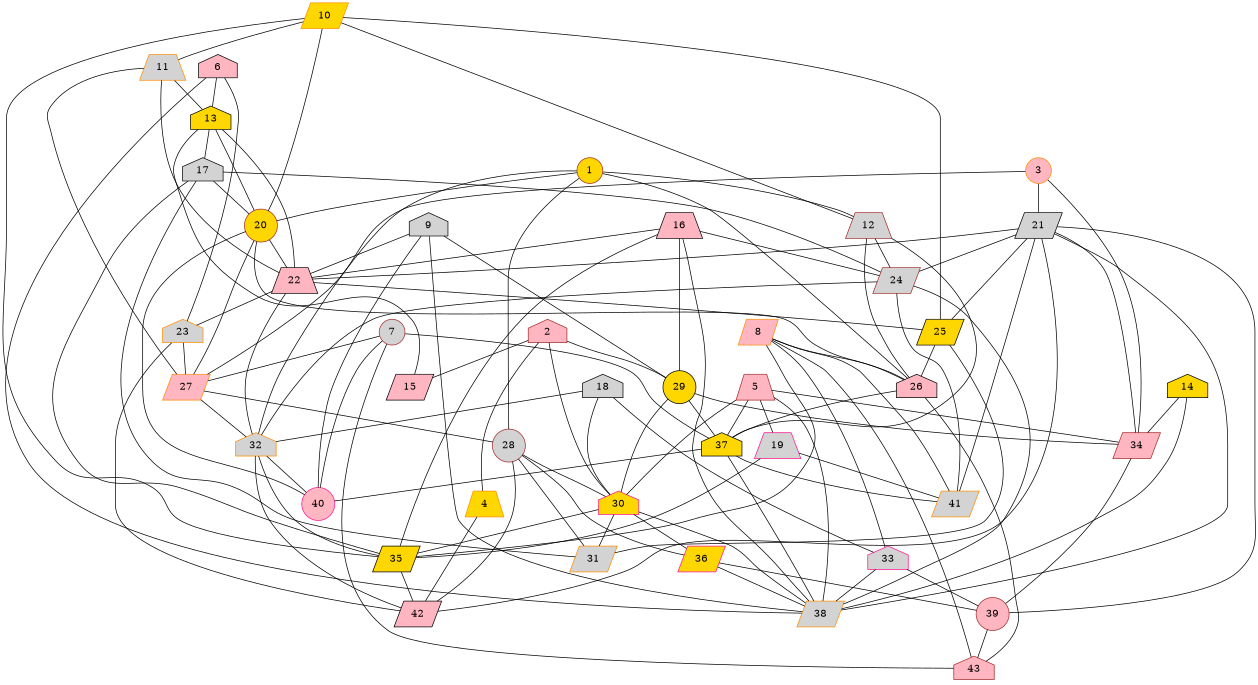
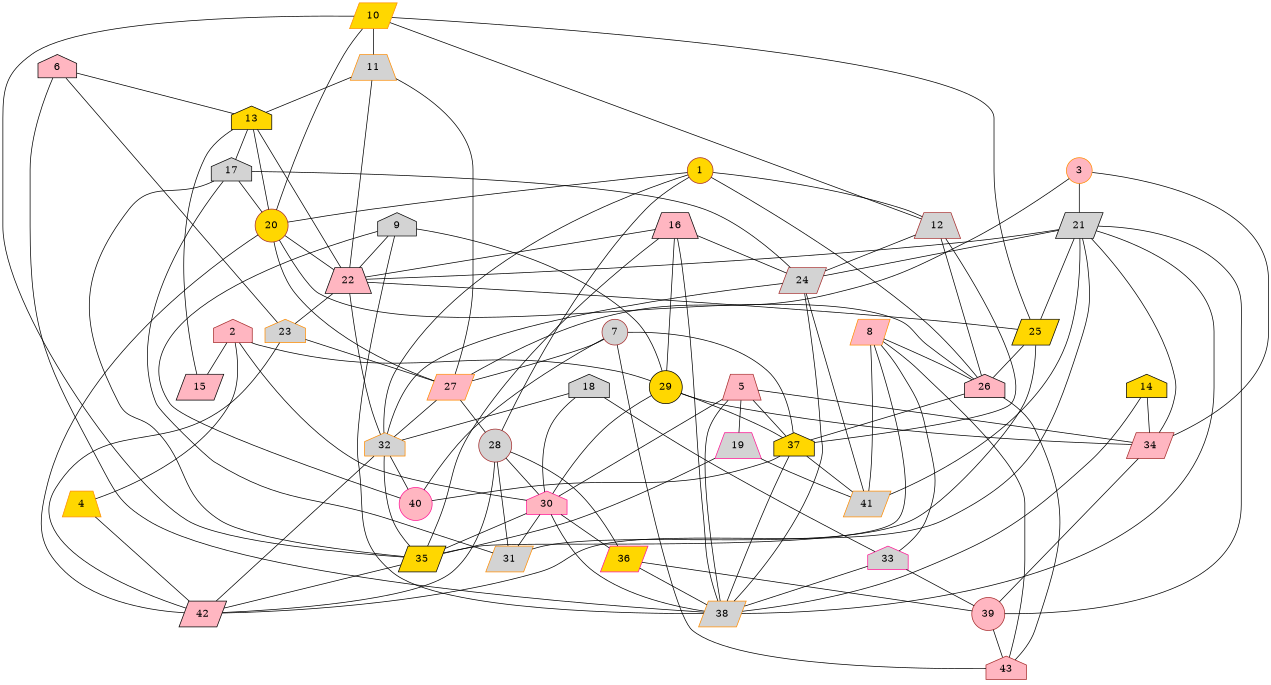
(143, 389) -> (67, 433)
(619, 504) -> (547, 504)
